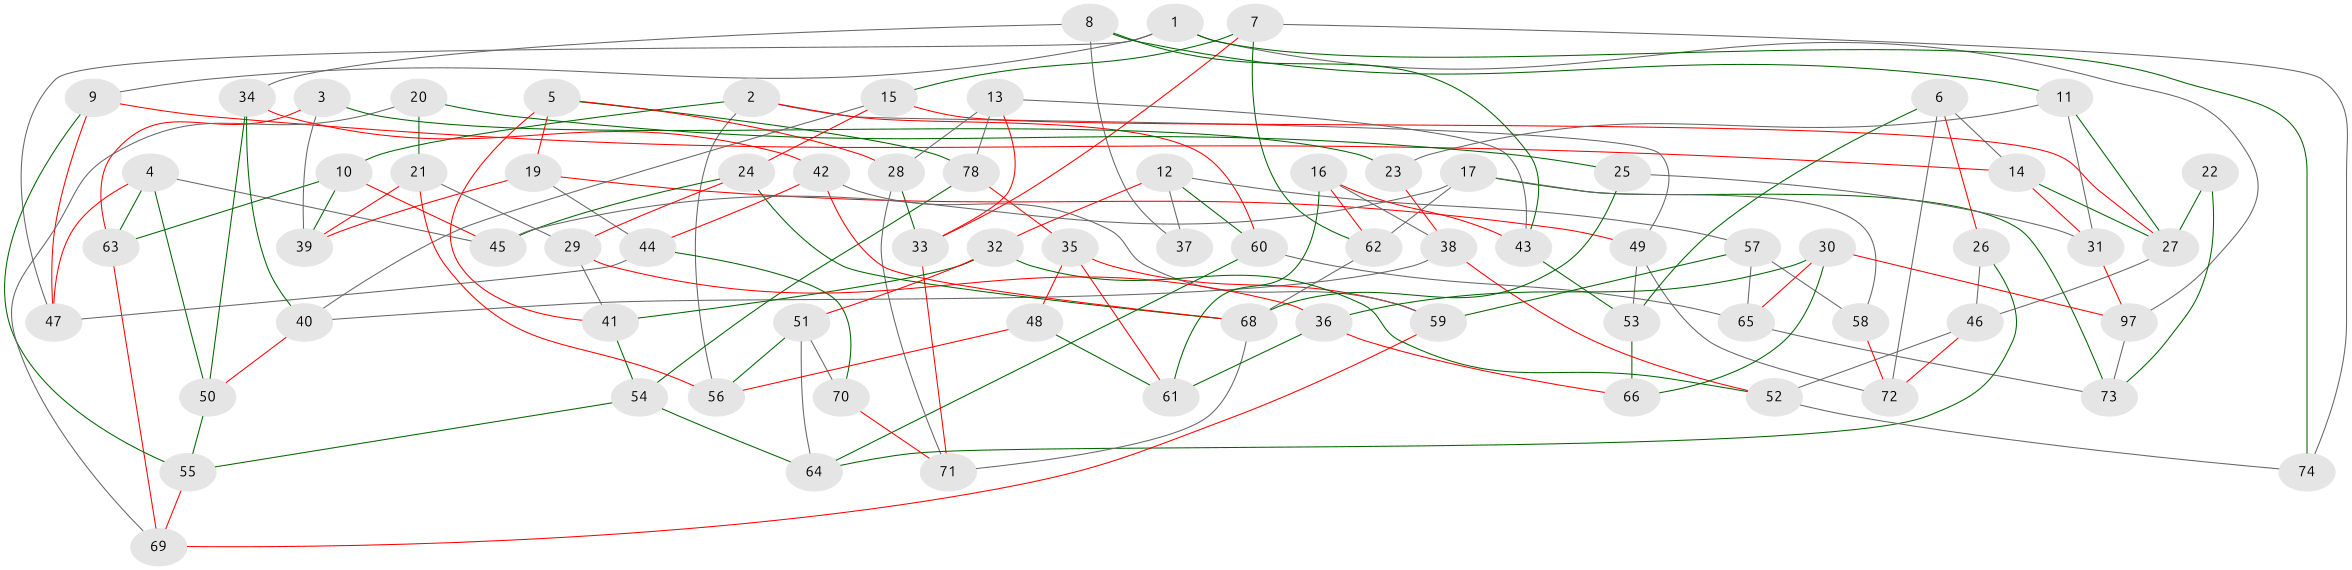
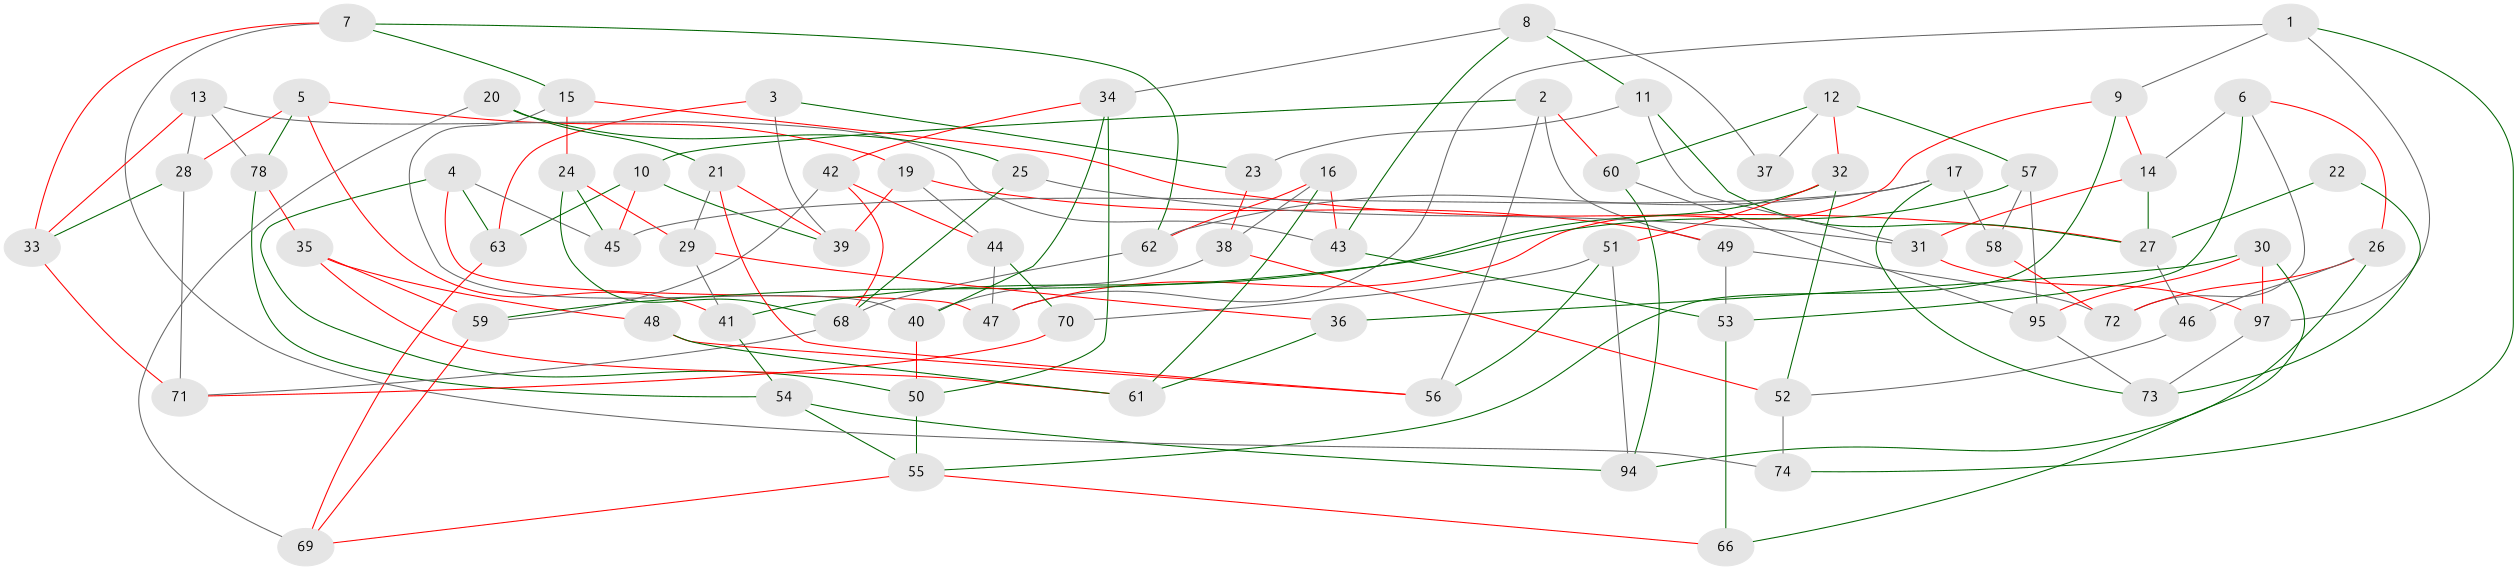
(1460, 207) -> (1933, 132)
(1746, 322) -> (2038, 322)
(1936, 357) -> (2244, 284)
(1526, 379) -> (1321, 510)
(814, 472) -> (1629, 472)
